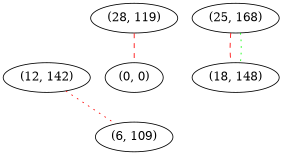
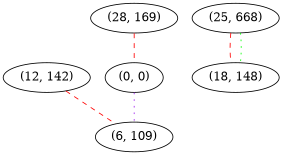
(134, 18) -> (134, 18)
(236, 18) -> (236, 18)
(91, 107) -> (91, 107)
none -> (134, 107)
